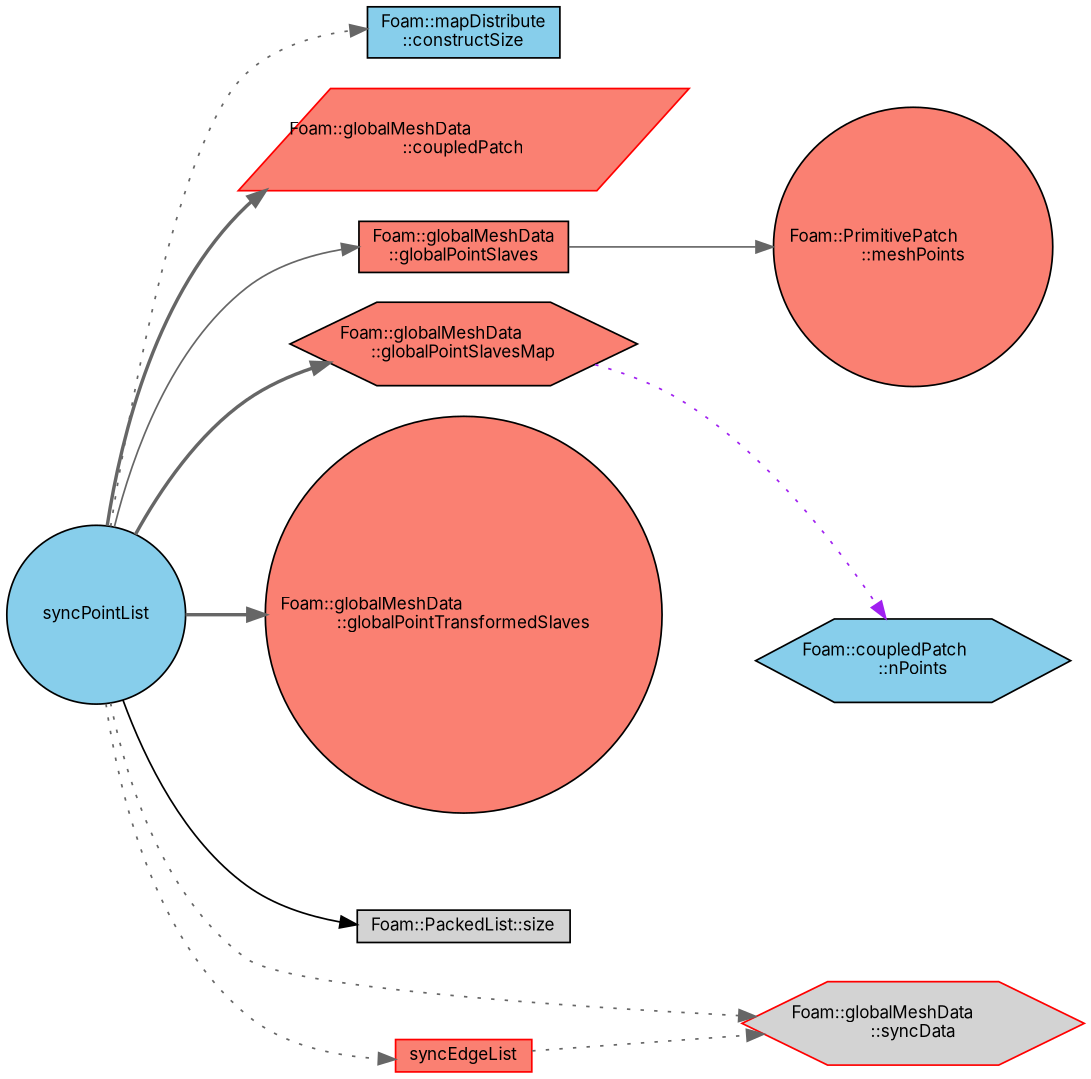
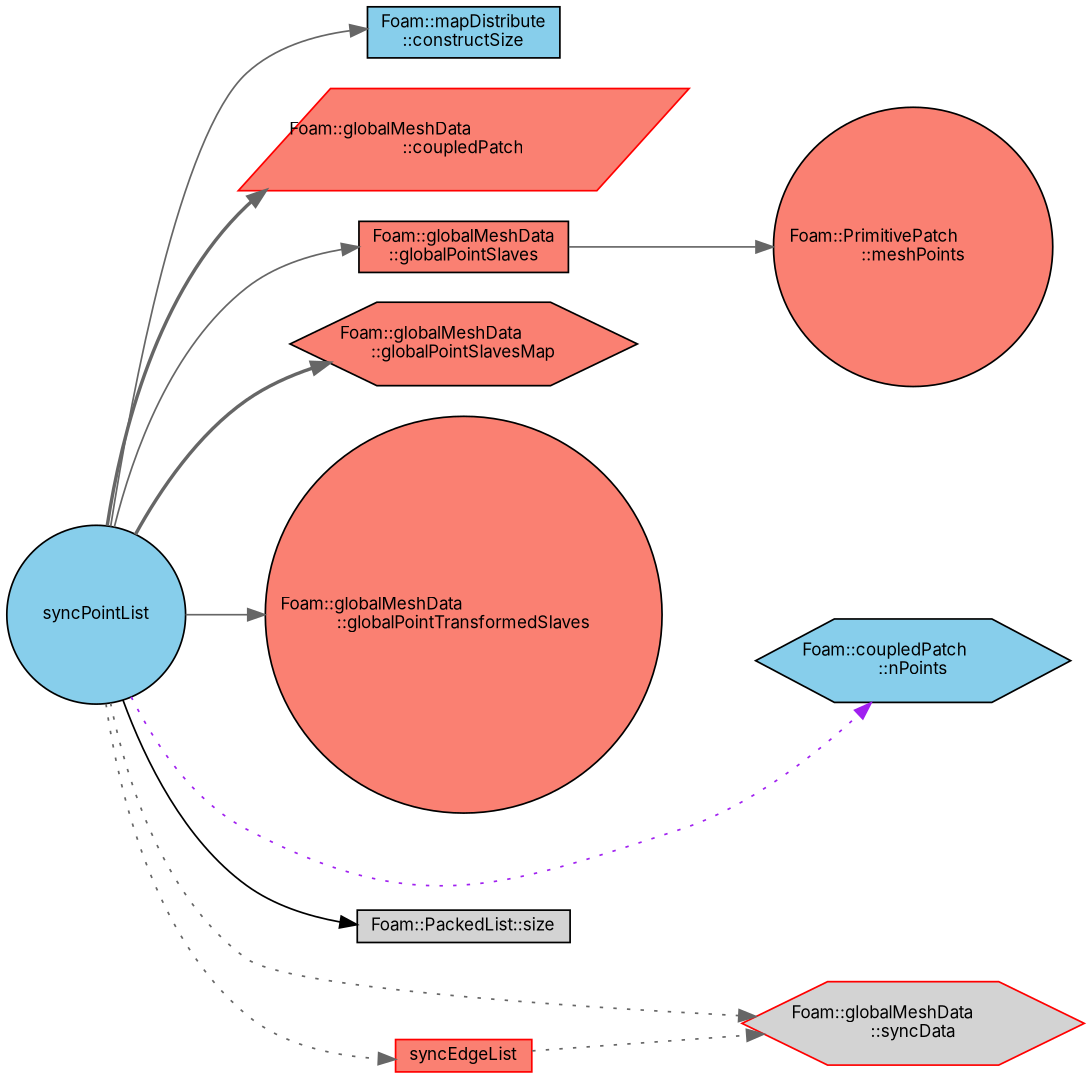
(172, 237) -> (172, 237)
(756, 459) -> (479, 883)
(216, 615) -> (216, 615)
